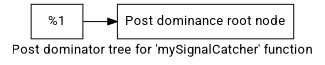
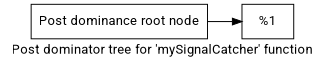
(95, 22) -> (220, 22)
